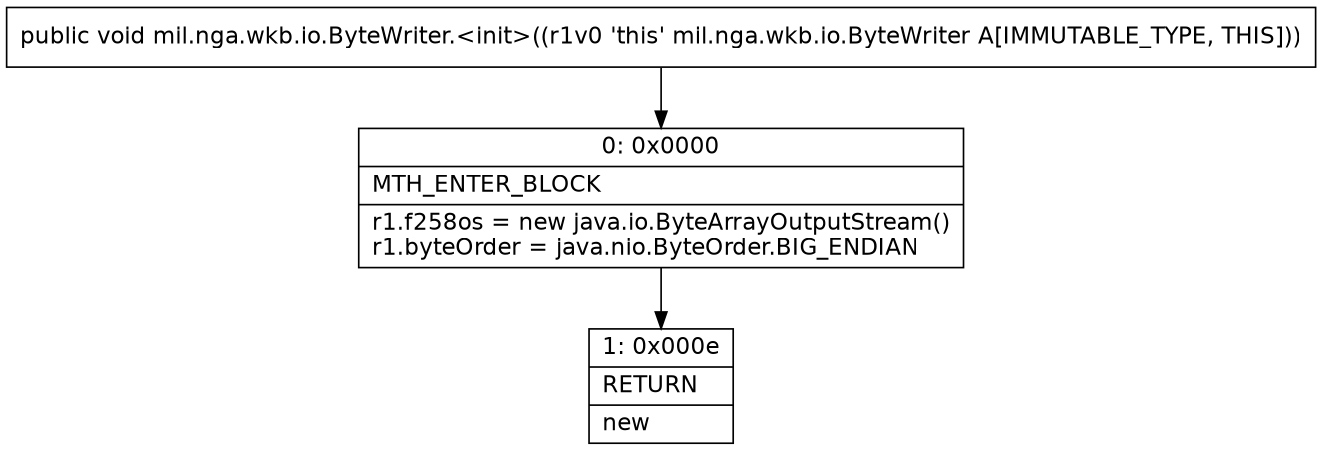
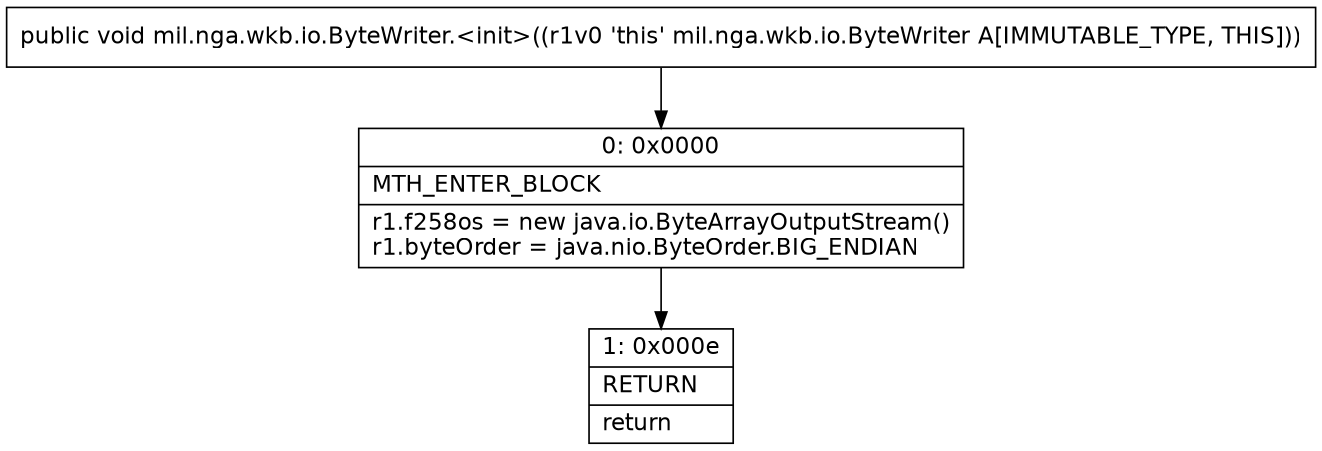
(626, 423) -> (638, 423)
